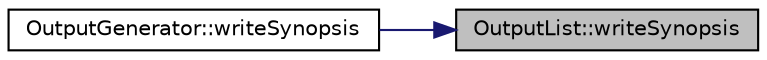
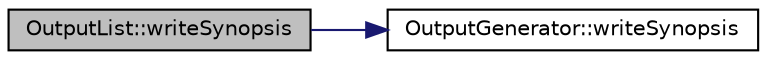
(407, 30) -> (339, 30)
